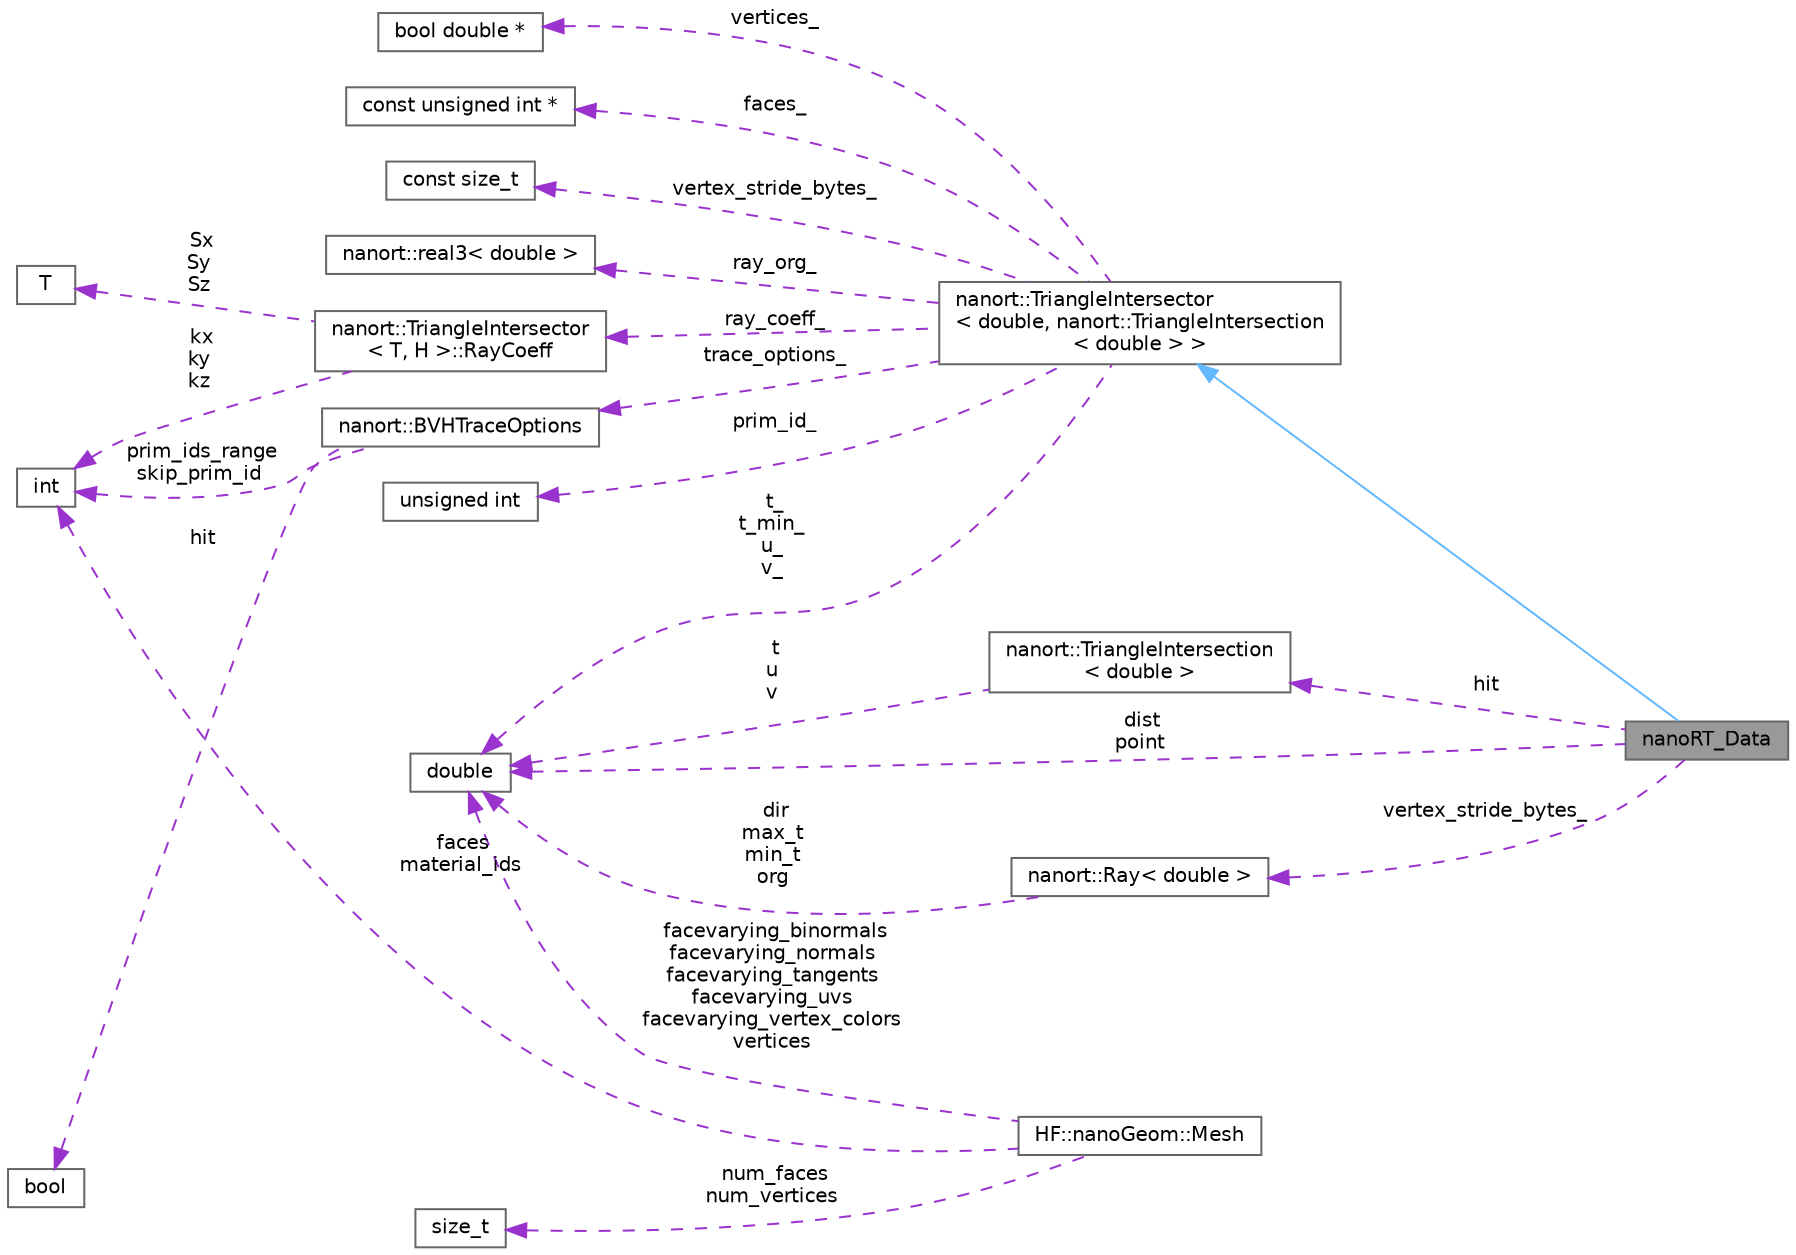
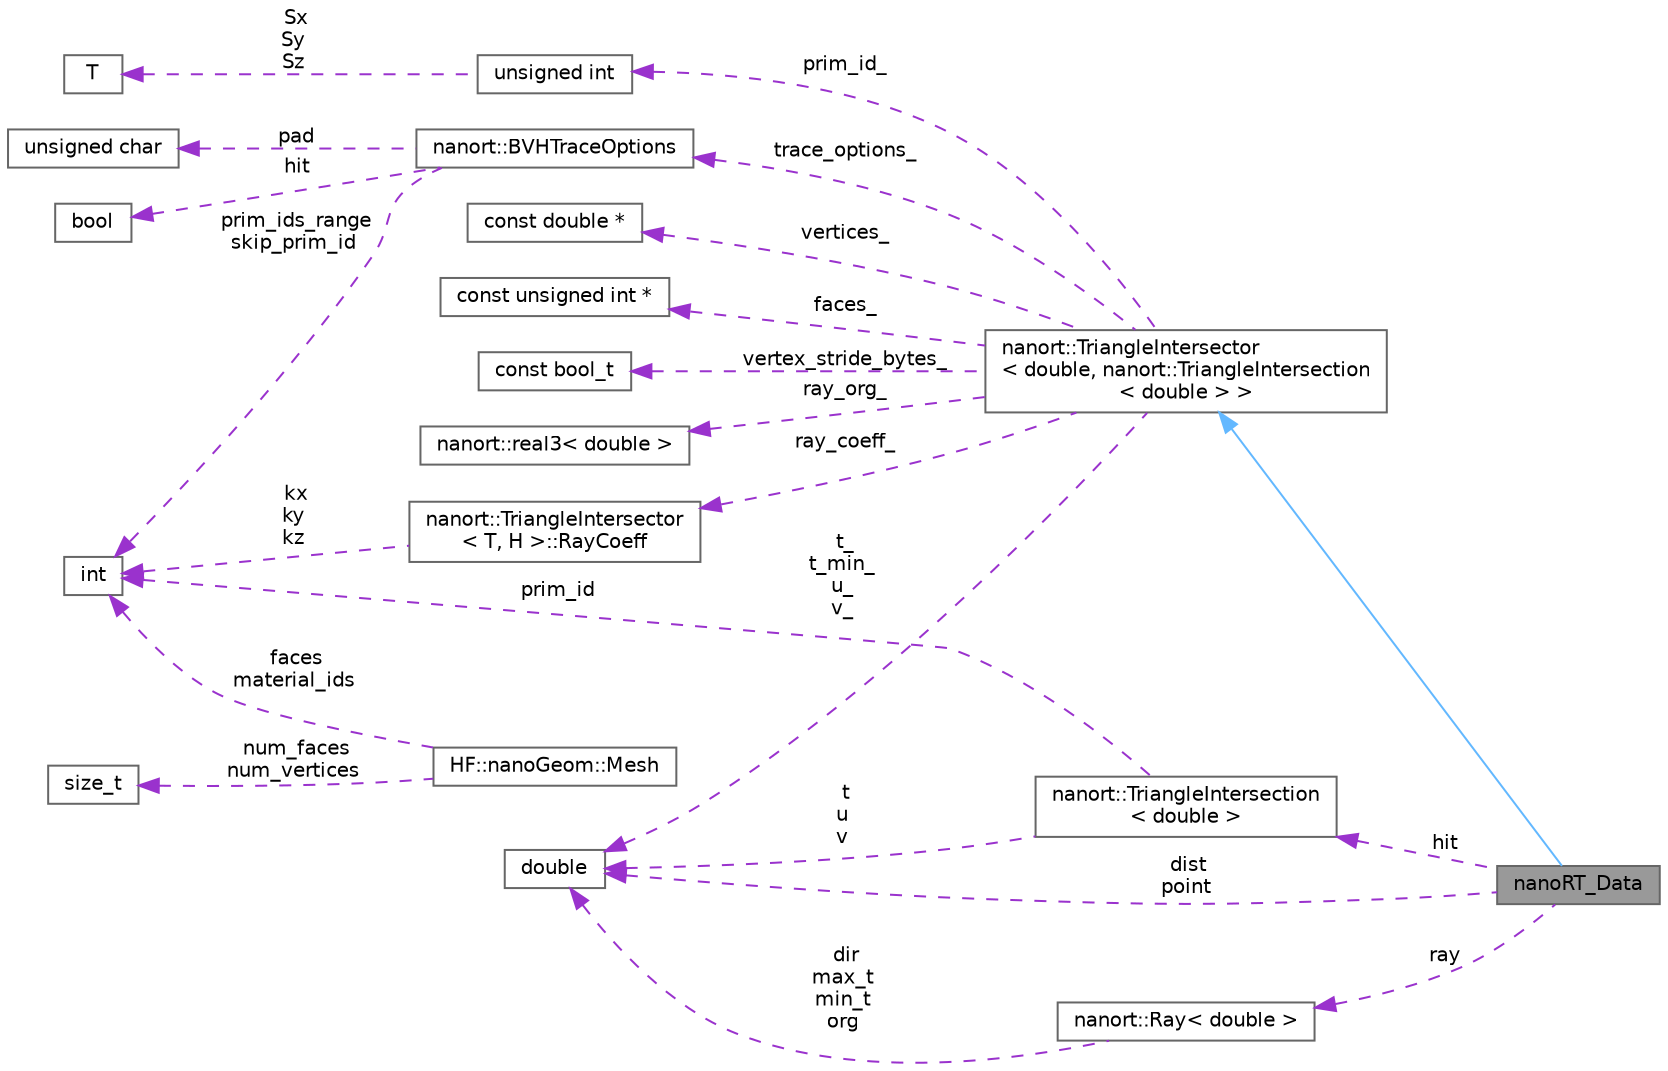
(461, 32) -> (555, 223)
none -> (93, 149)
(461, 181) -> (555, 371)
(205, 307) -> (310, 74)
none -> (666, 624)
(1483, 812) -> (1442, 956)
(682, 1067) -> none
